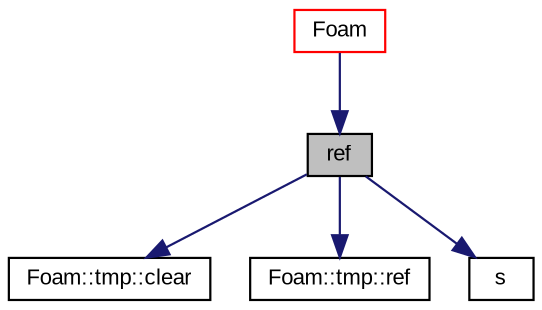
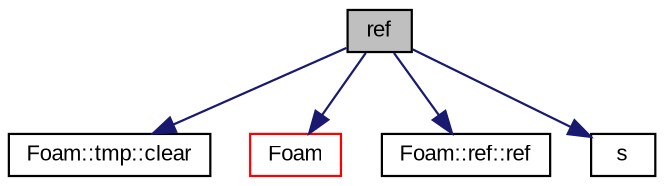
(340, 82) -> (344, 84)
(340, 279) -> (466, 155)
